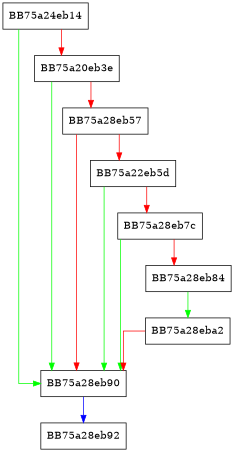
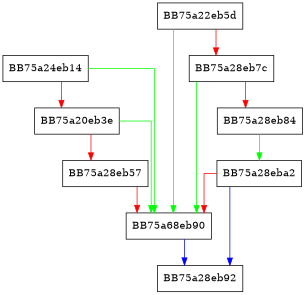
(119, 144) -> none
none -> (230, 222)
(83, 384) -> (169, 226)
